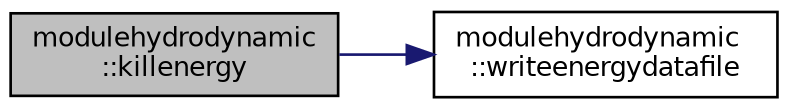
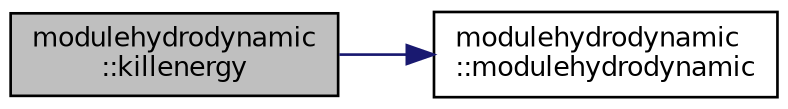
(606, 55) -> (606, 55)
